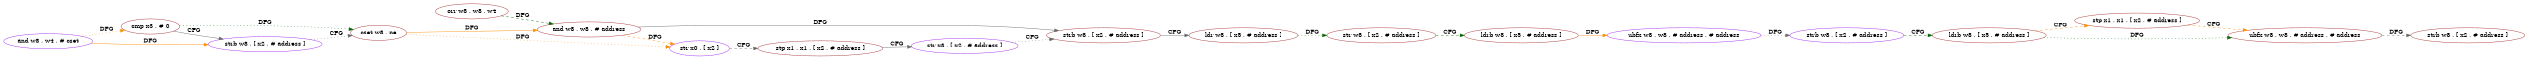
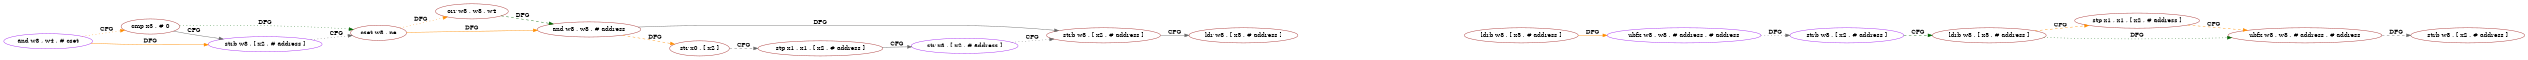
(107, 29) -> (107, 29)
(1381, 35) -> none
(536, 41) -> (422, 23)
(700, 48) -> (700, 48)
